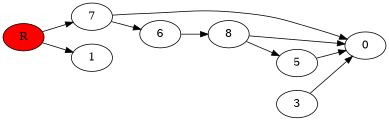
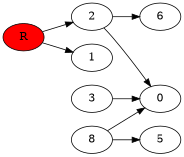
(92, 17) -> (92, 17)
(191, 34) -> none
(328, 55) -> none
